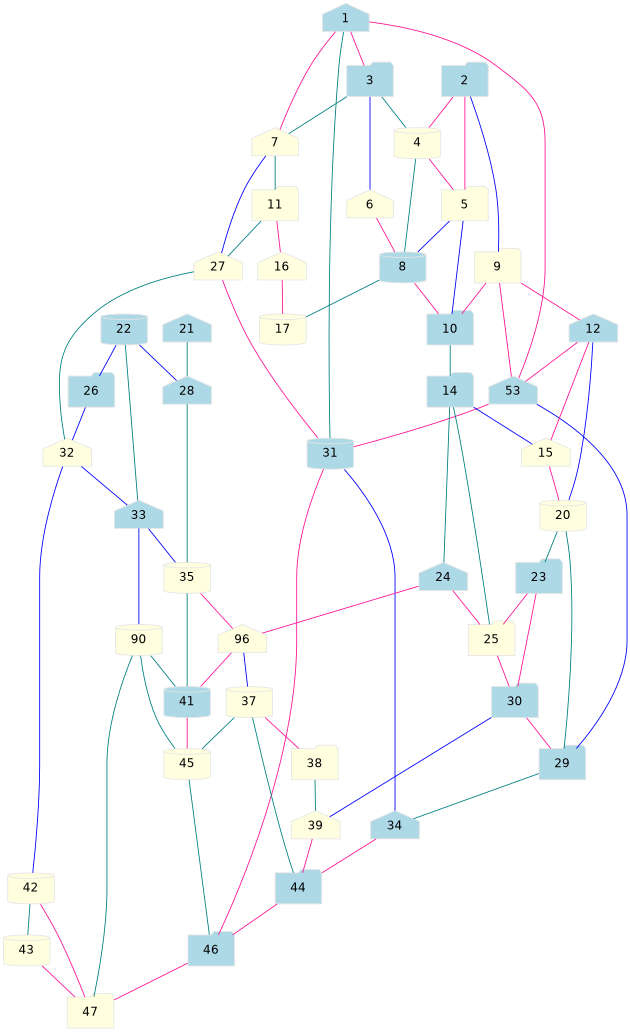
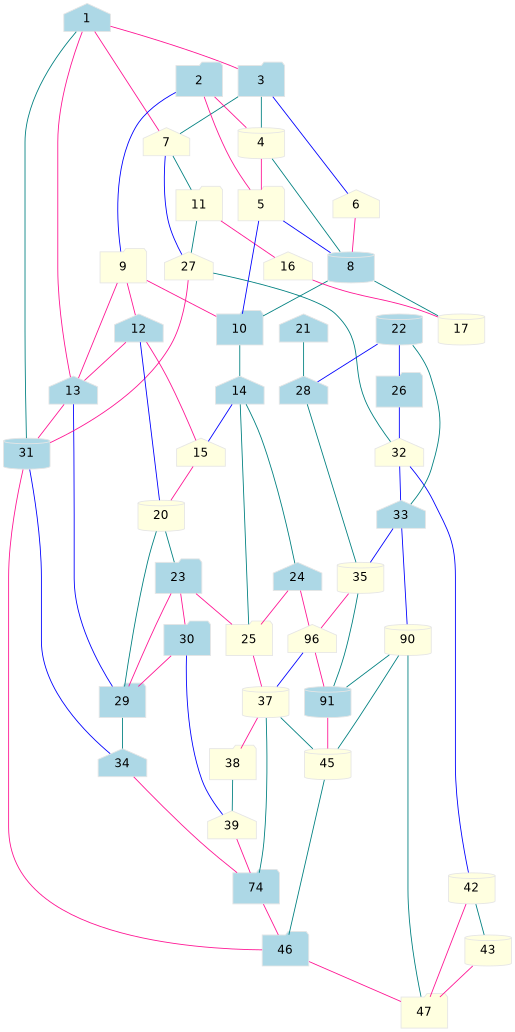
(427, 299) -> (292, 300)
(450, 392) -> (240, 392)
(513, 392) -> (73, 392)
none -> (149, 640)
(503, 671) -> (257, 671)
(187, 702) -> (328, 702)
(298, 888) -> (256, 888)
